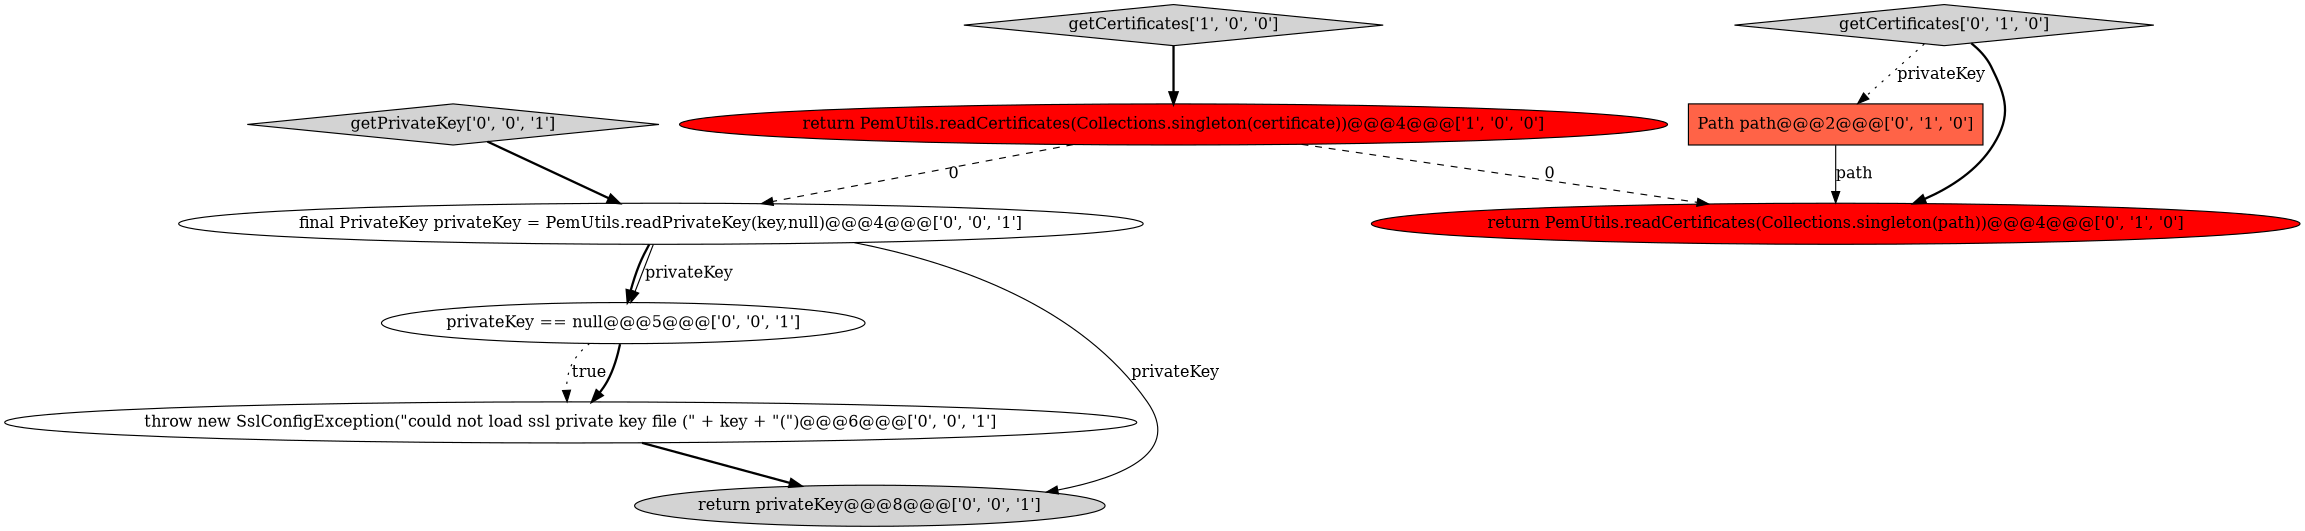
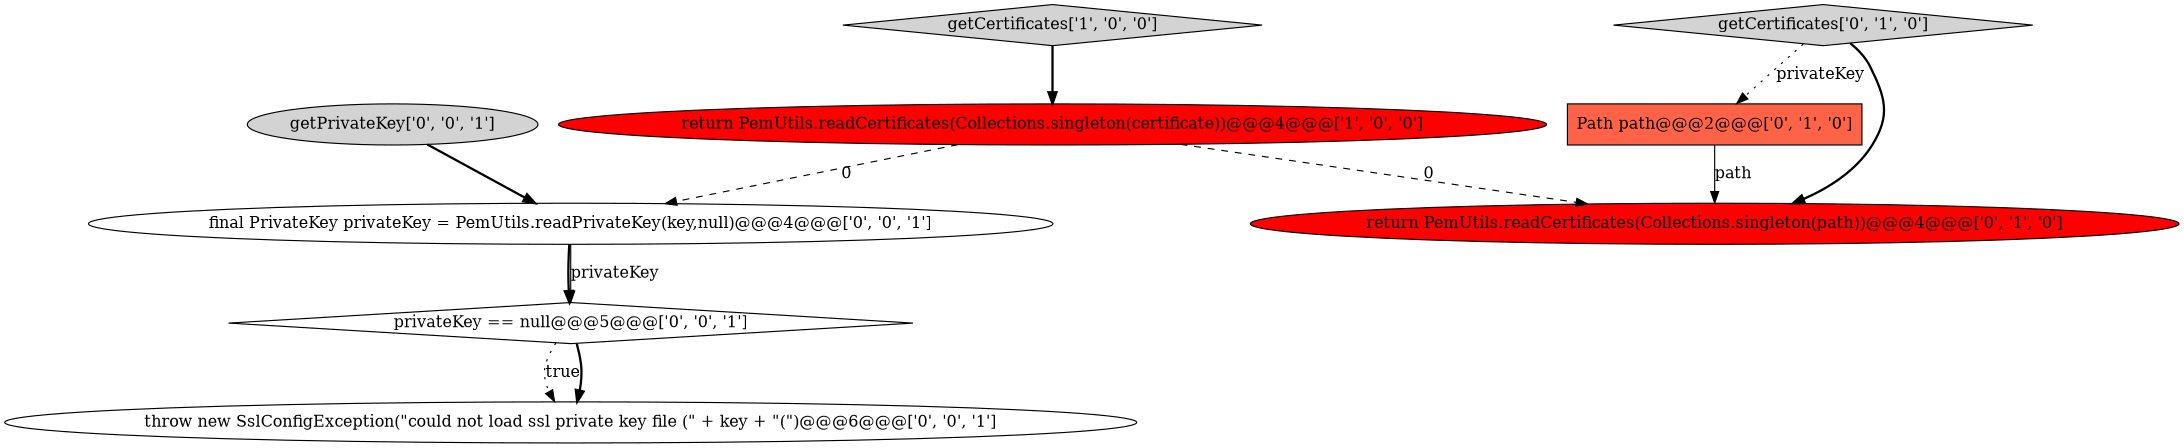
(453, 124) -> (393, 124)
(623, 323) -> (571, 323)
(870, 506) -> none
